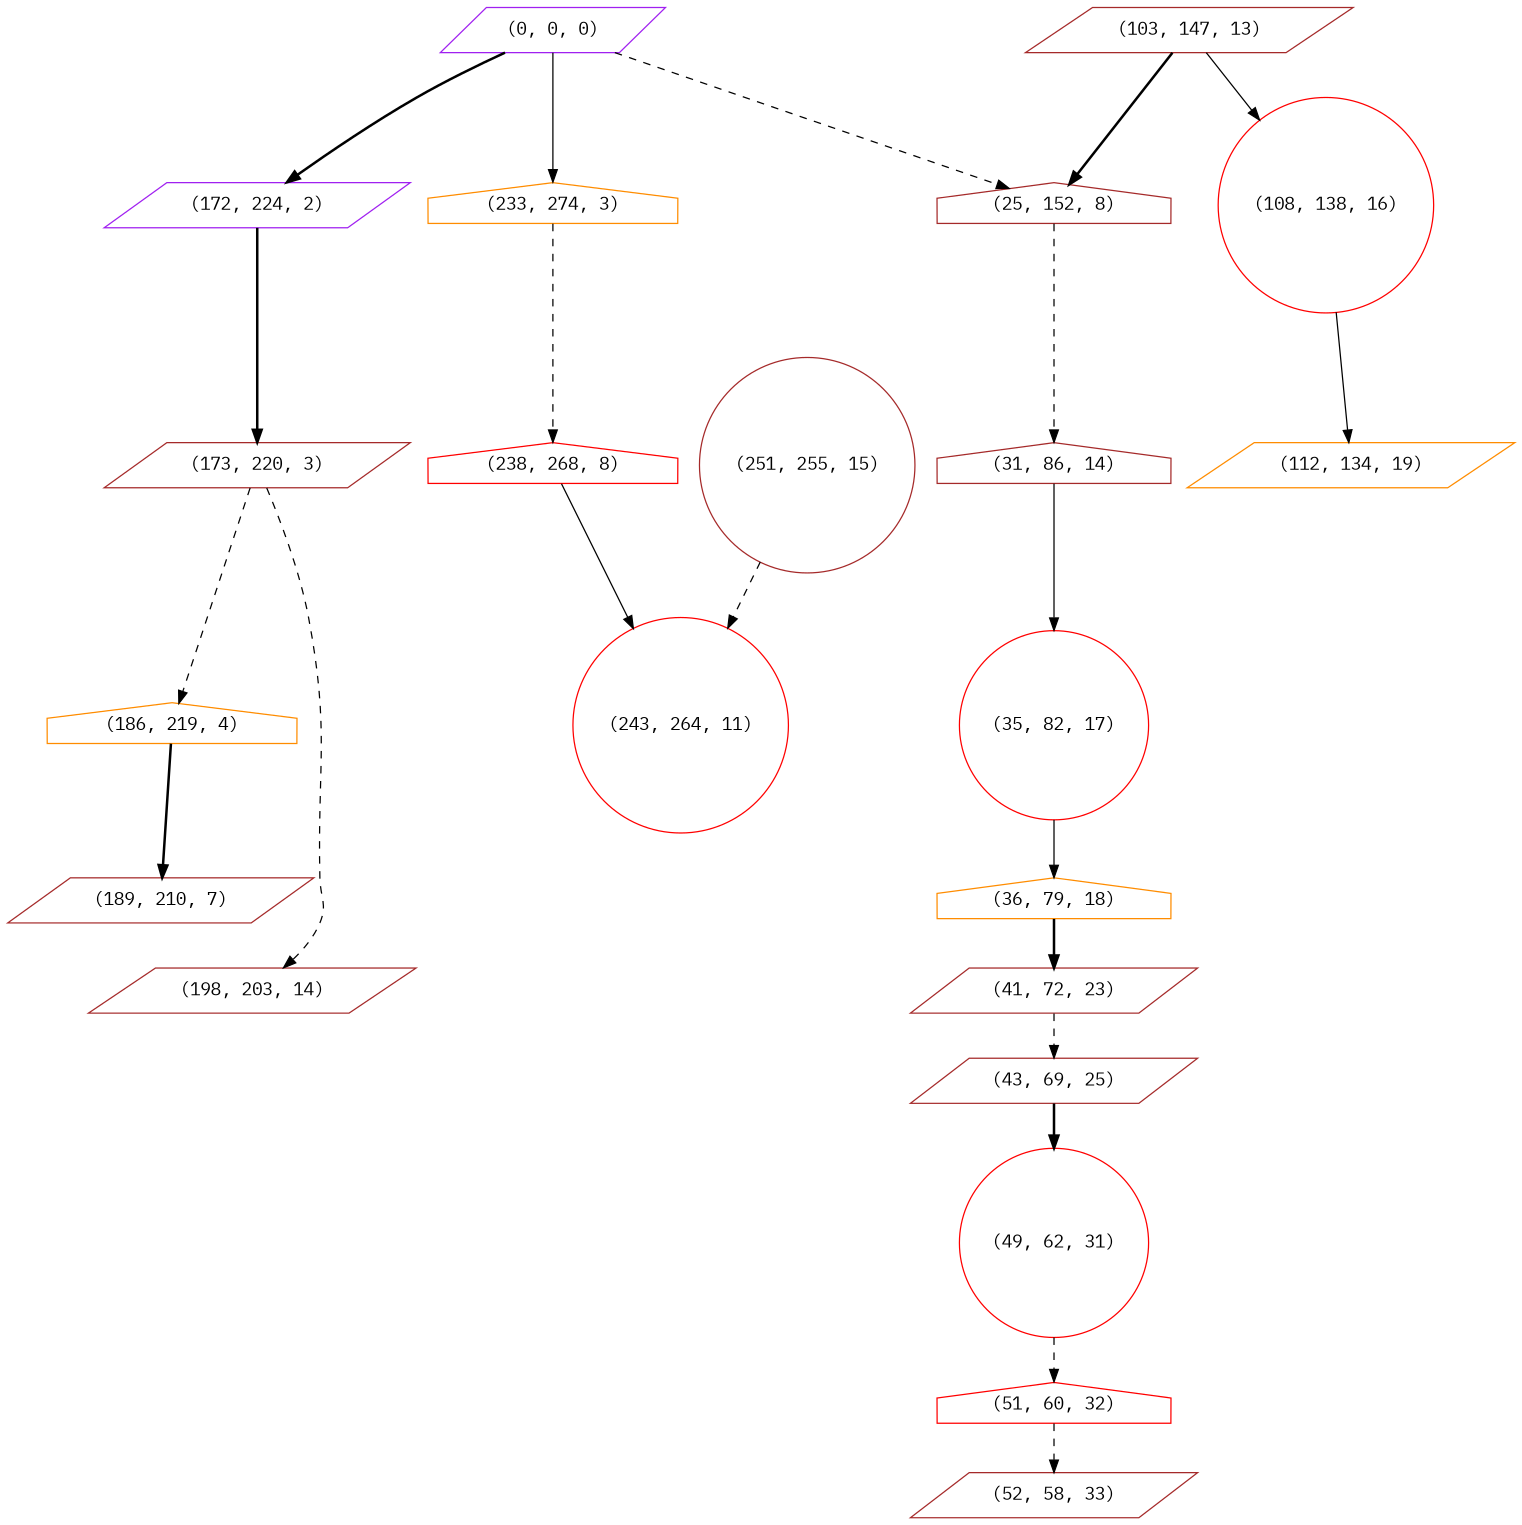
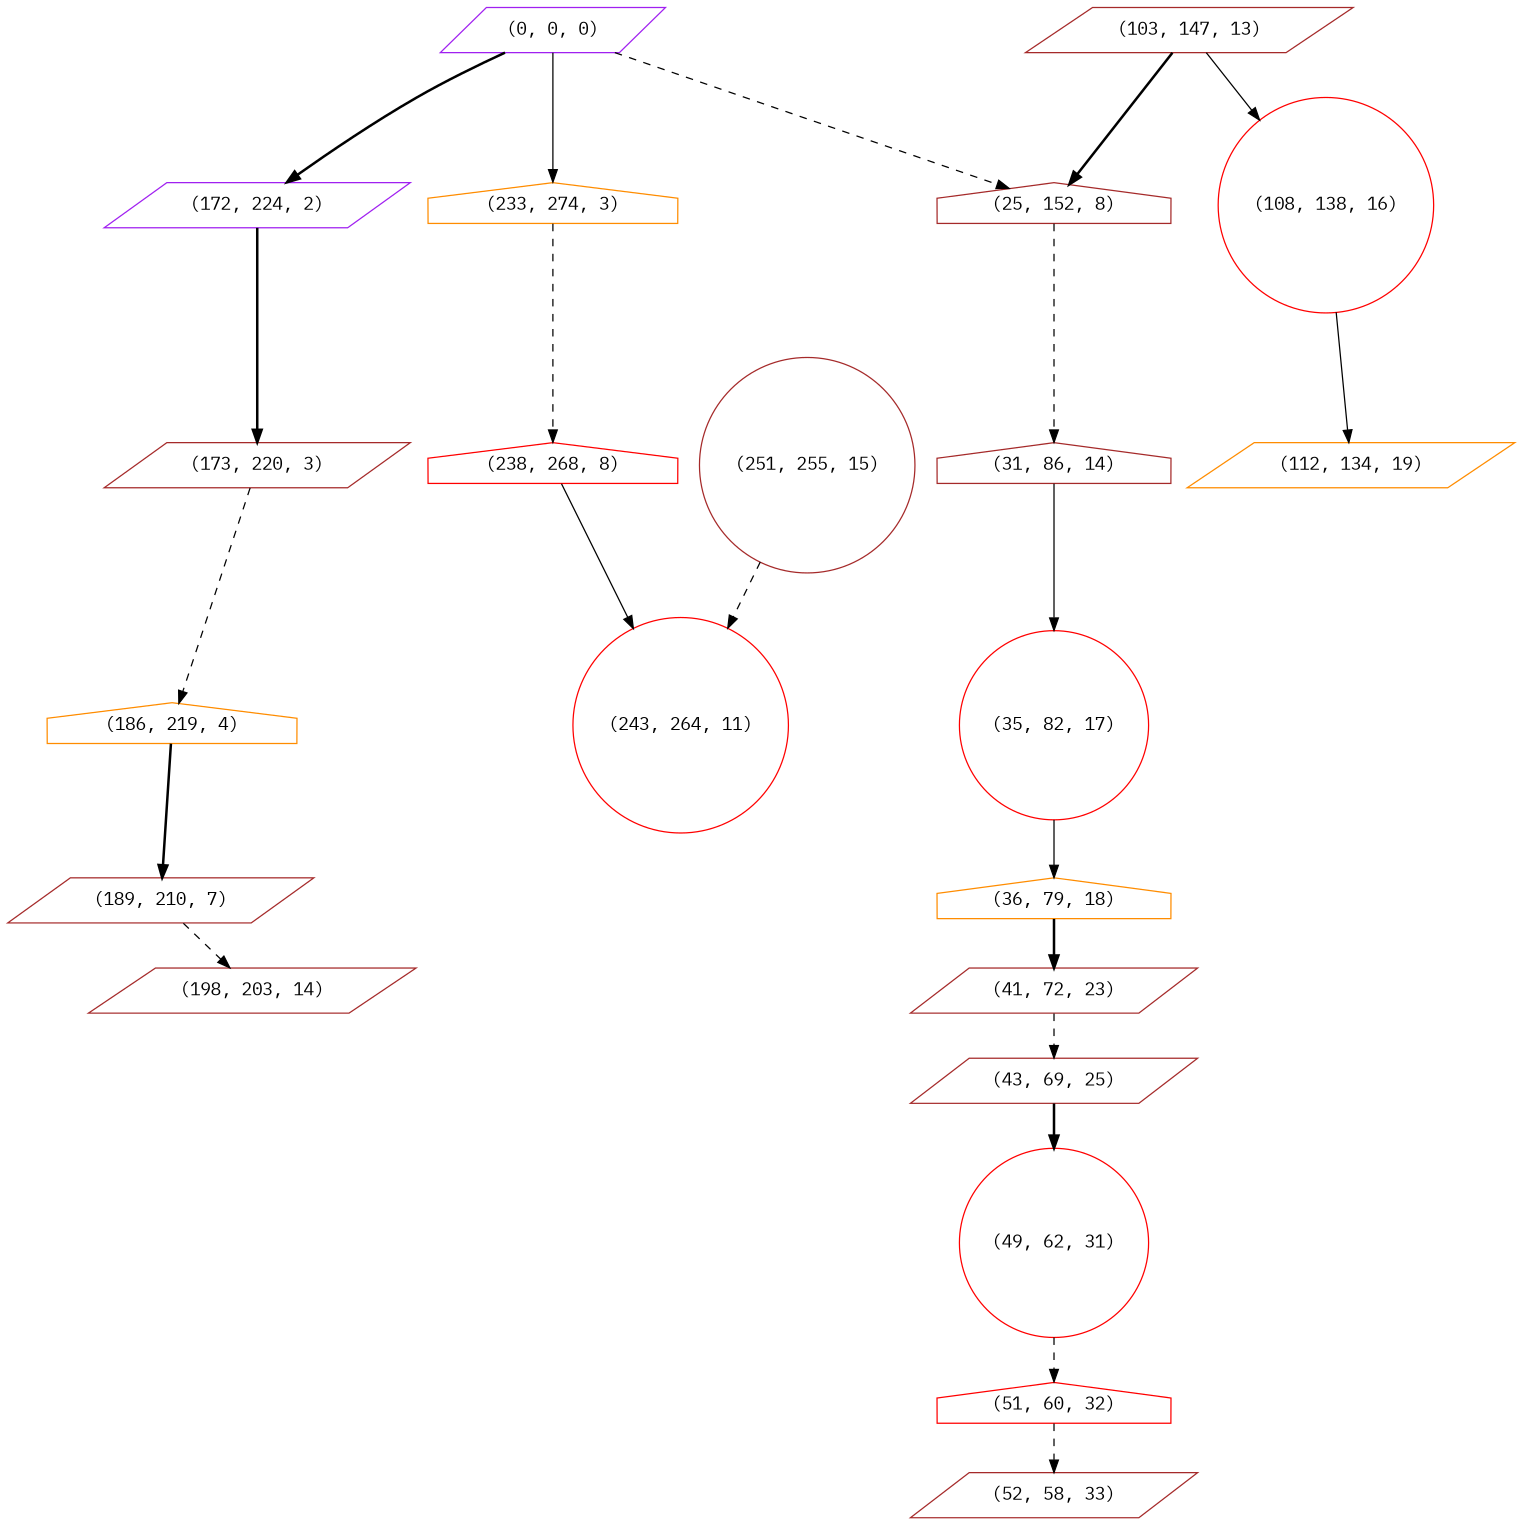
(321, 725) -> (202, 941)
